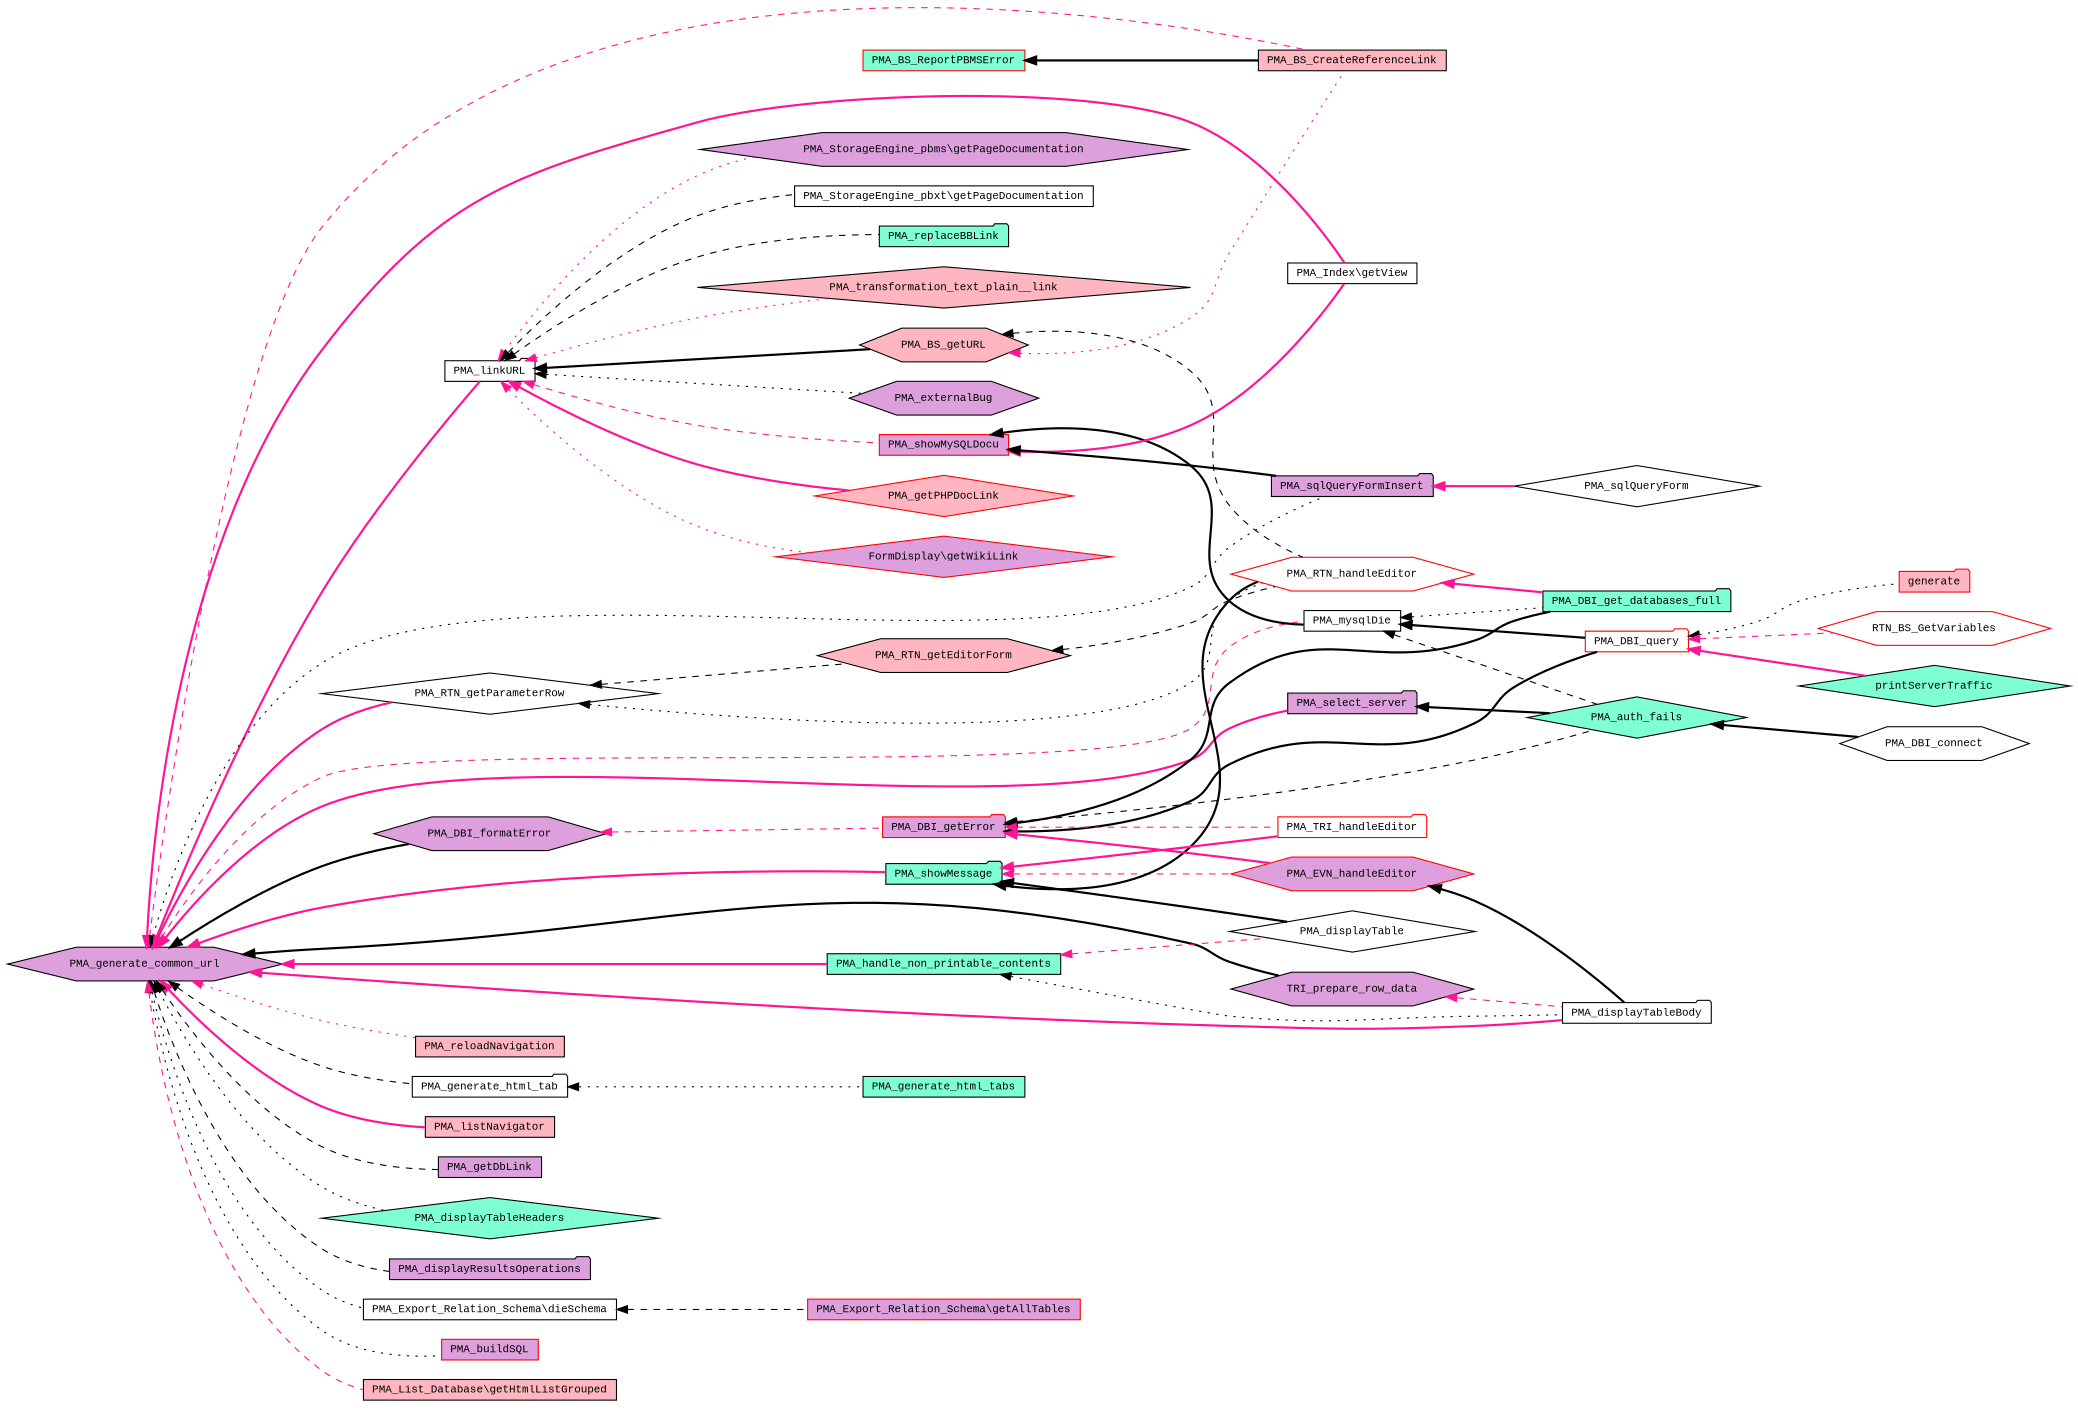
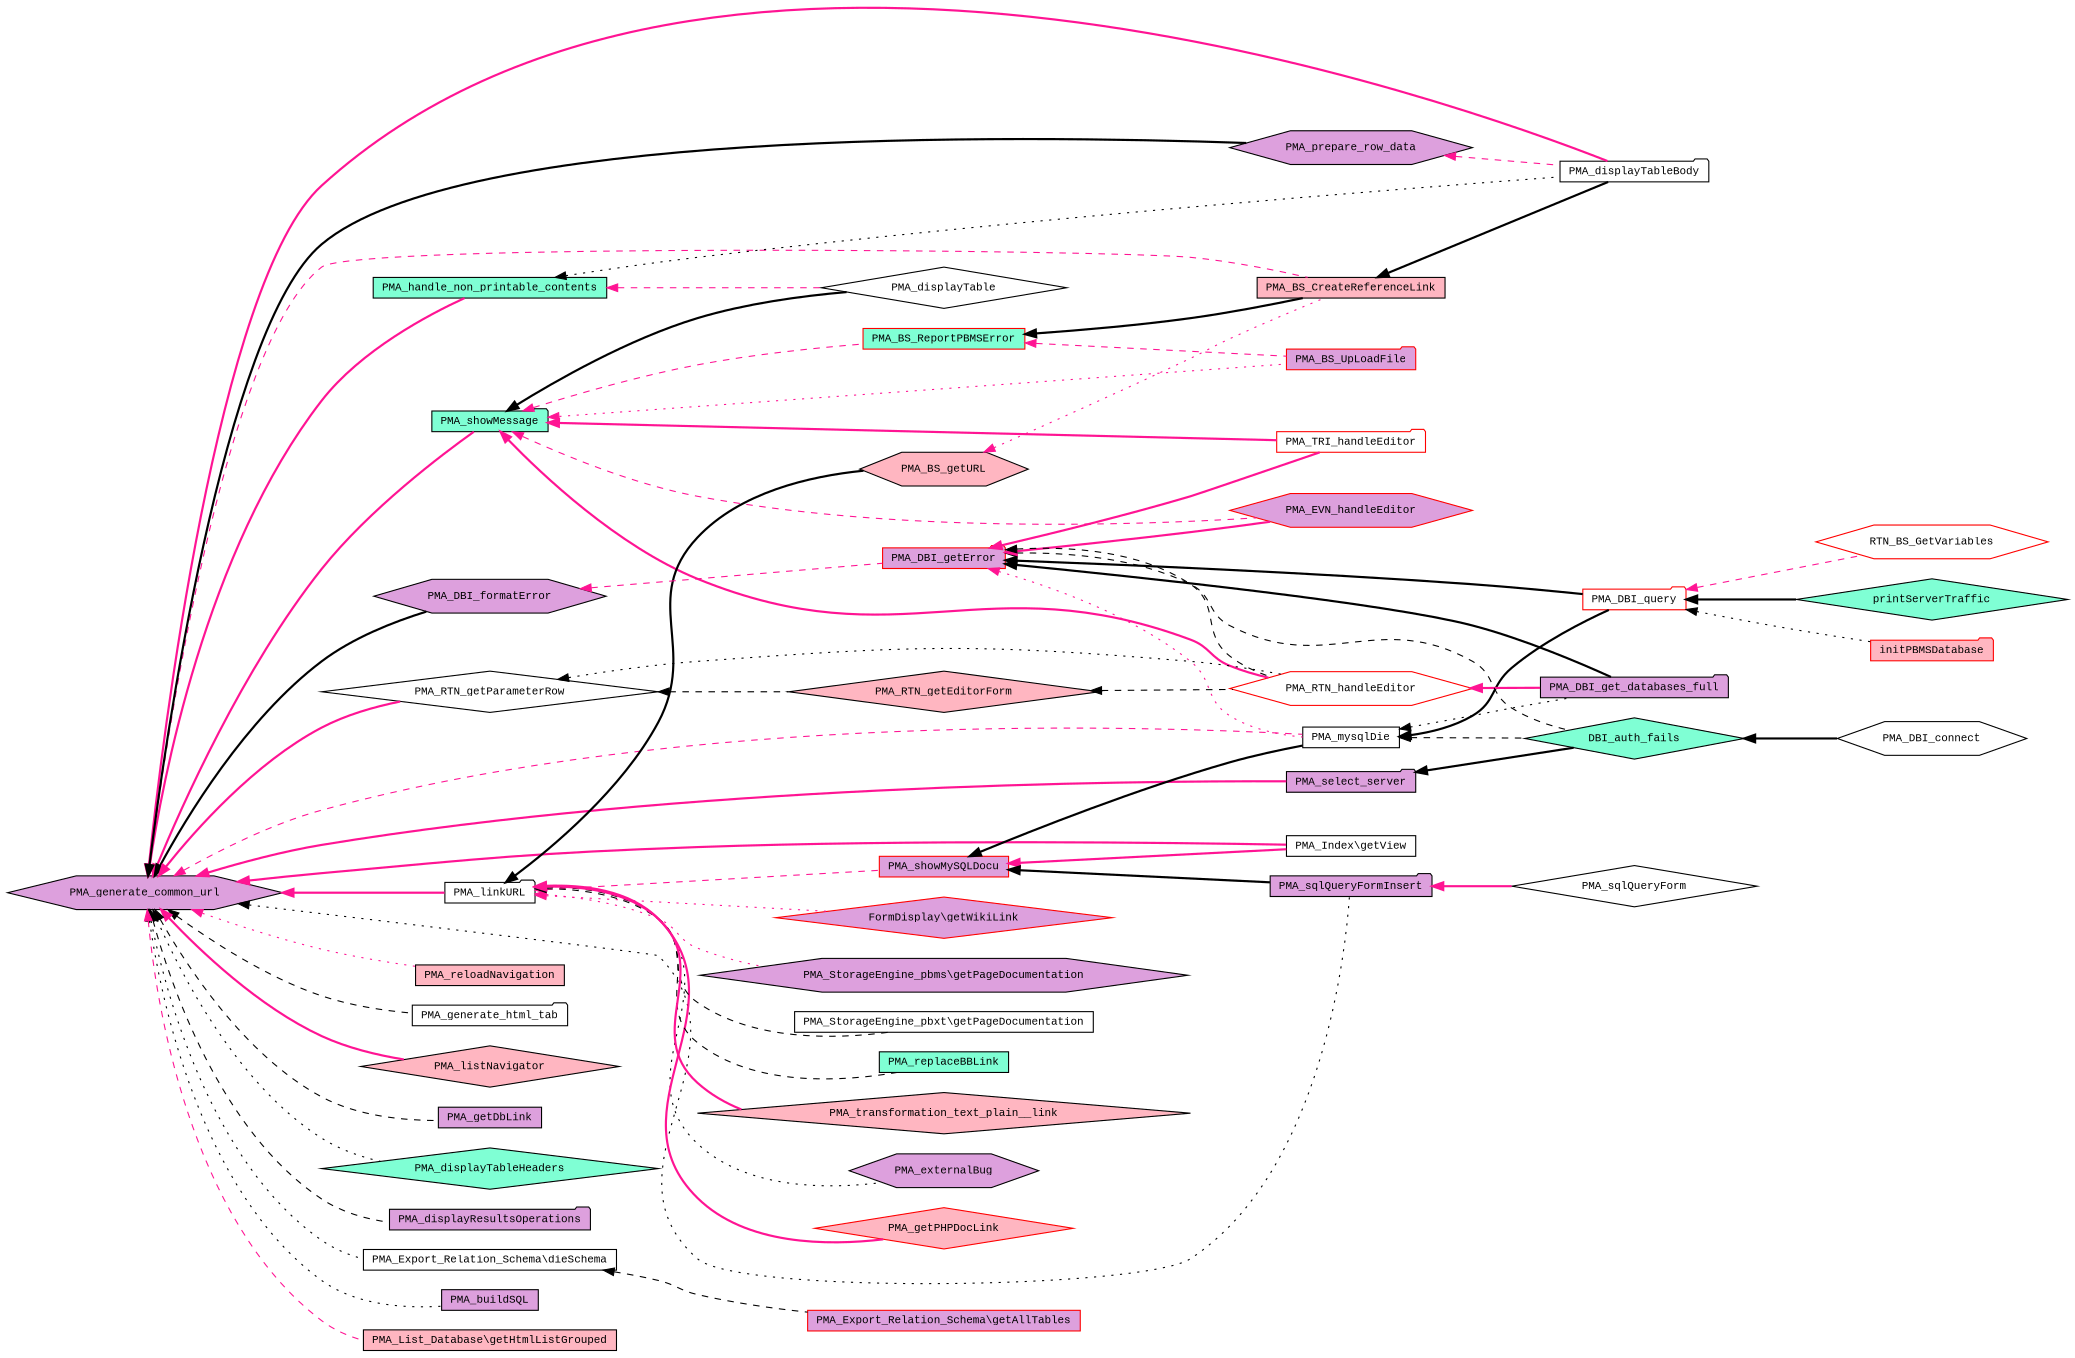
(944, 236) -> (944, 1062)
(681, 321) -> (680, 967)
none -> (1351, 359)
none -> (696, 365)
(1206, 390) -> (1211, 623)
(1934, 582) -> (1932, 650)
(1637, 601) -> (1634, 687)
none -> (1163, 642)
(944, 656) -> (944, 692)
(1783, 663) -> (1747, 599)
(1637, 717) -> (1634, 738)
(1213, 815) -> (869, 614)
(1147, 827) -> (1162, 504)
(1538, 936) -> (1498, 227)
(1352, 989) -> (1351, 148)
(944, 1087) -> none
(490, 1127) -> (490, 1066)
(490, 1350) -> (490, 1300)
